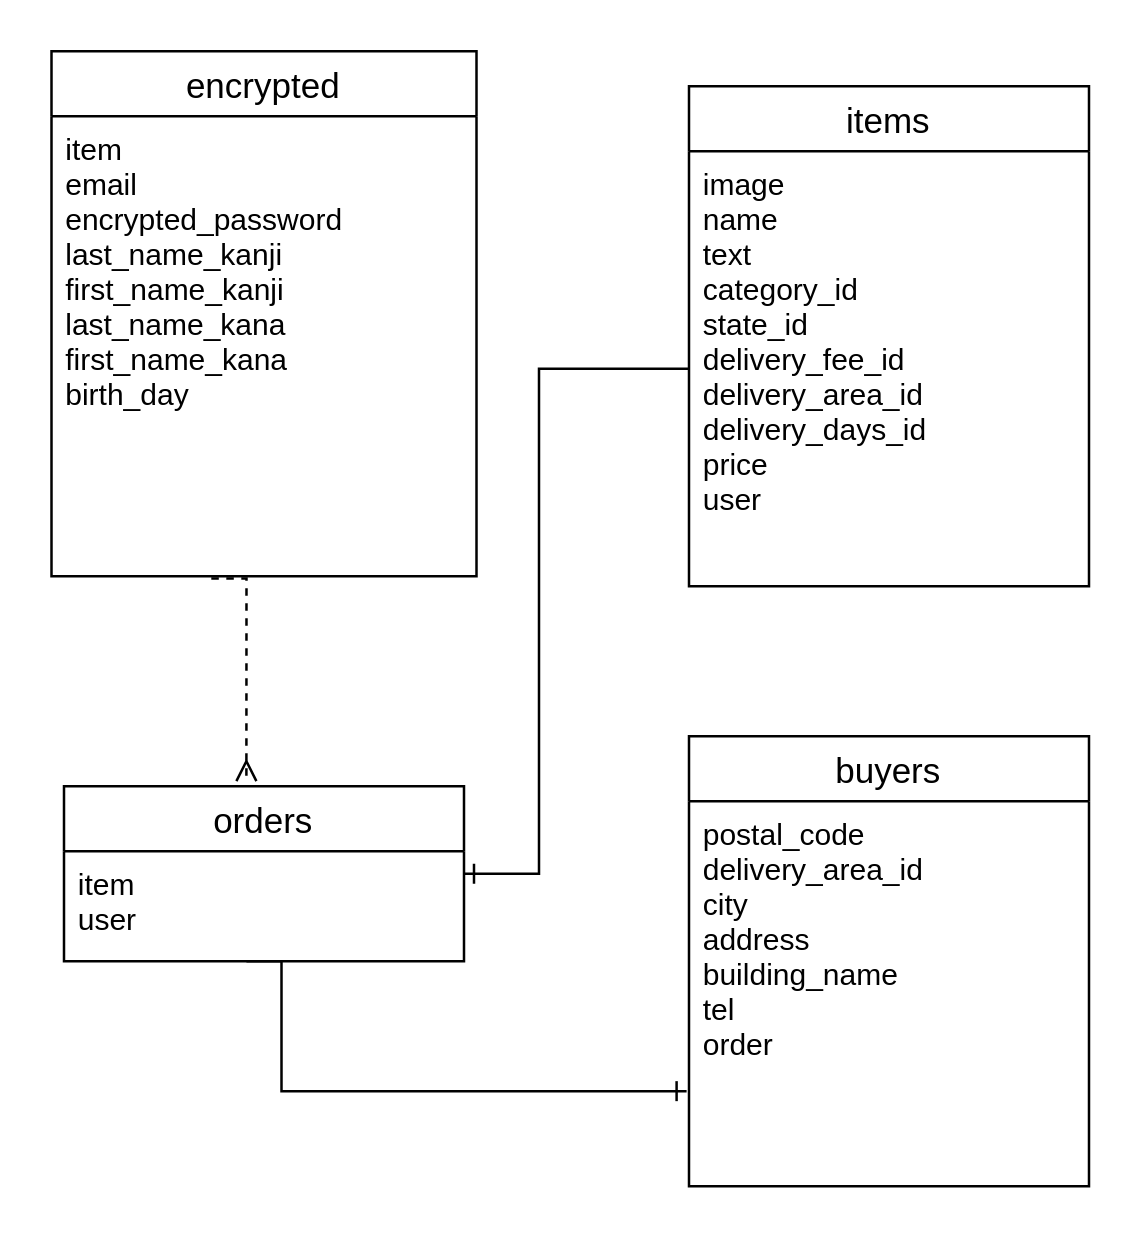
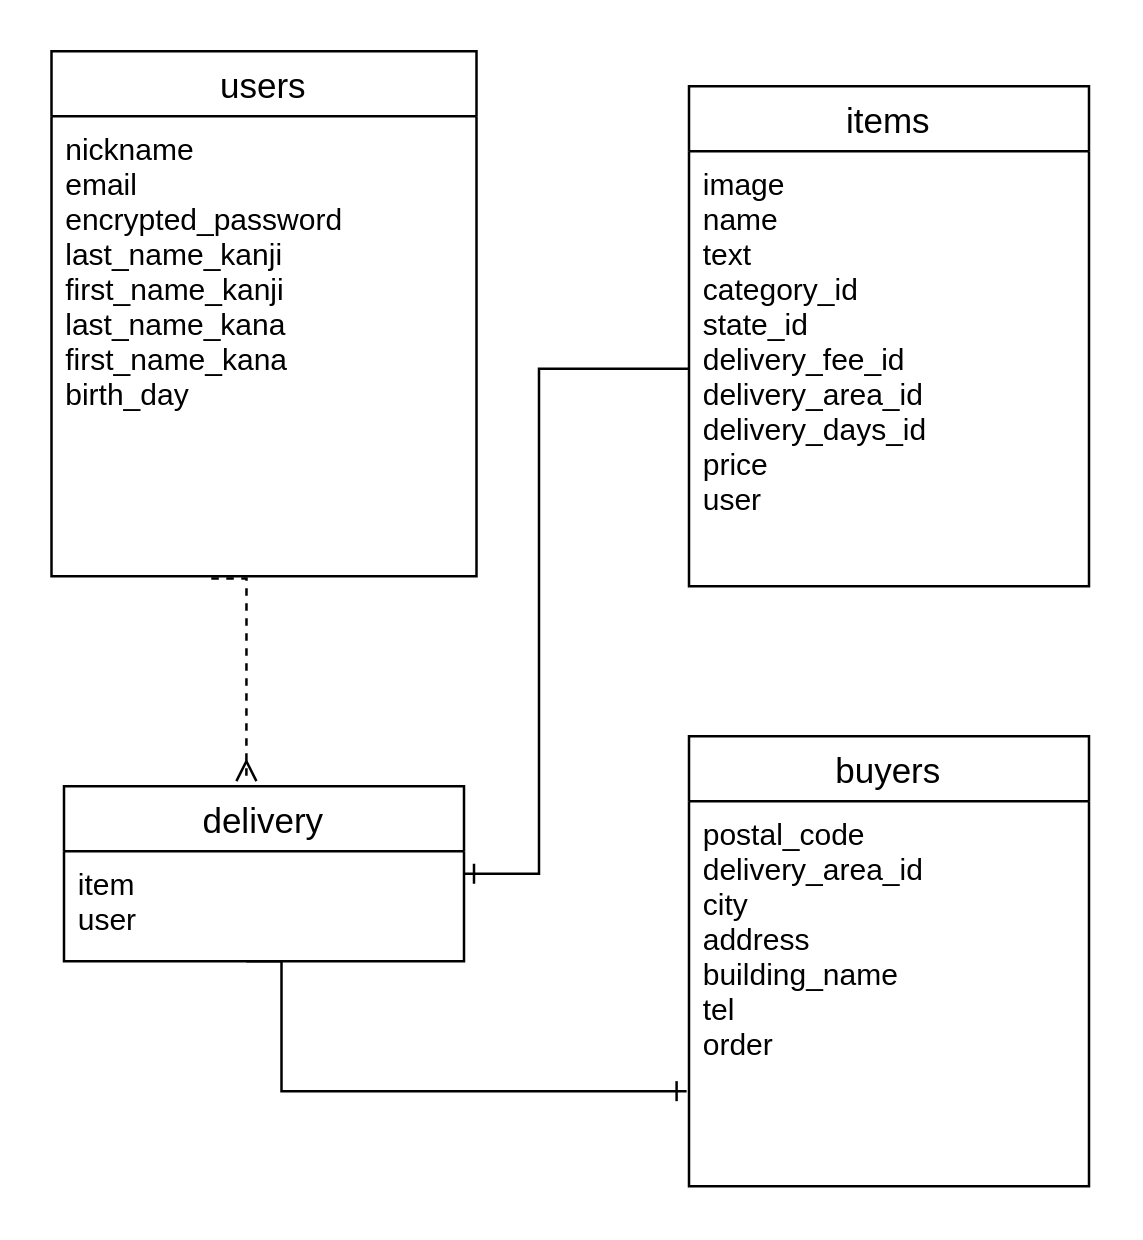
(263, 86) -> (263, 86)
(95, 150) -> (128, 150)
(263, 821) -> (263, 821)
